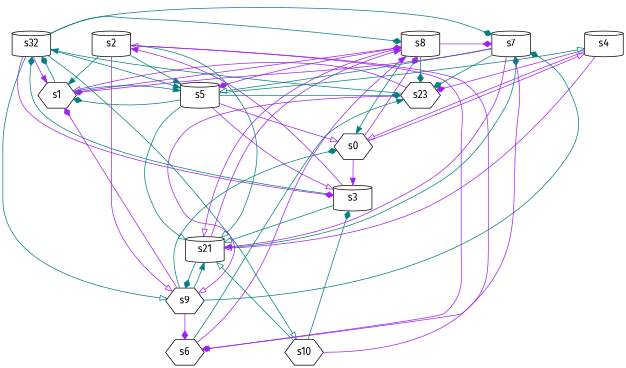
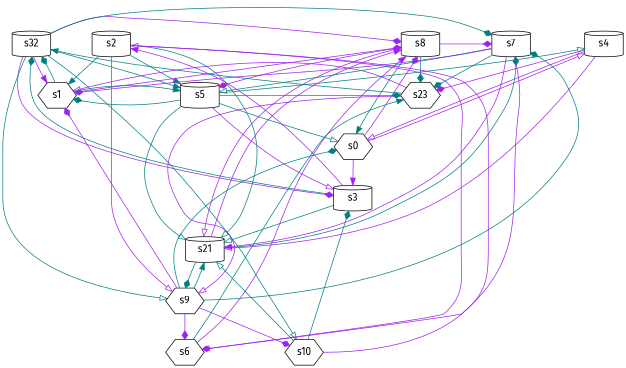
(220, 24) -> (220, 24)
(264, 118) -> (264, 118)
none -> (241, 325)
